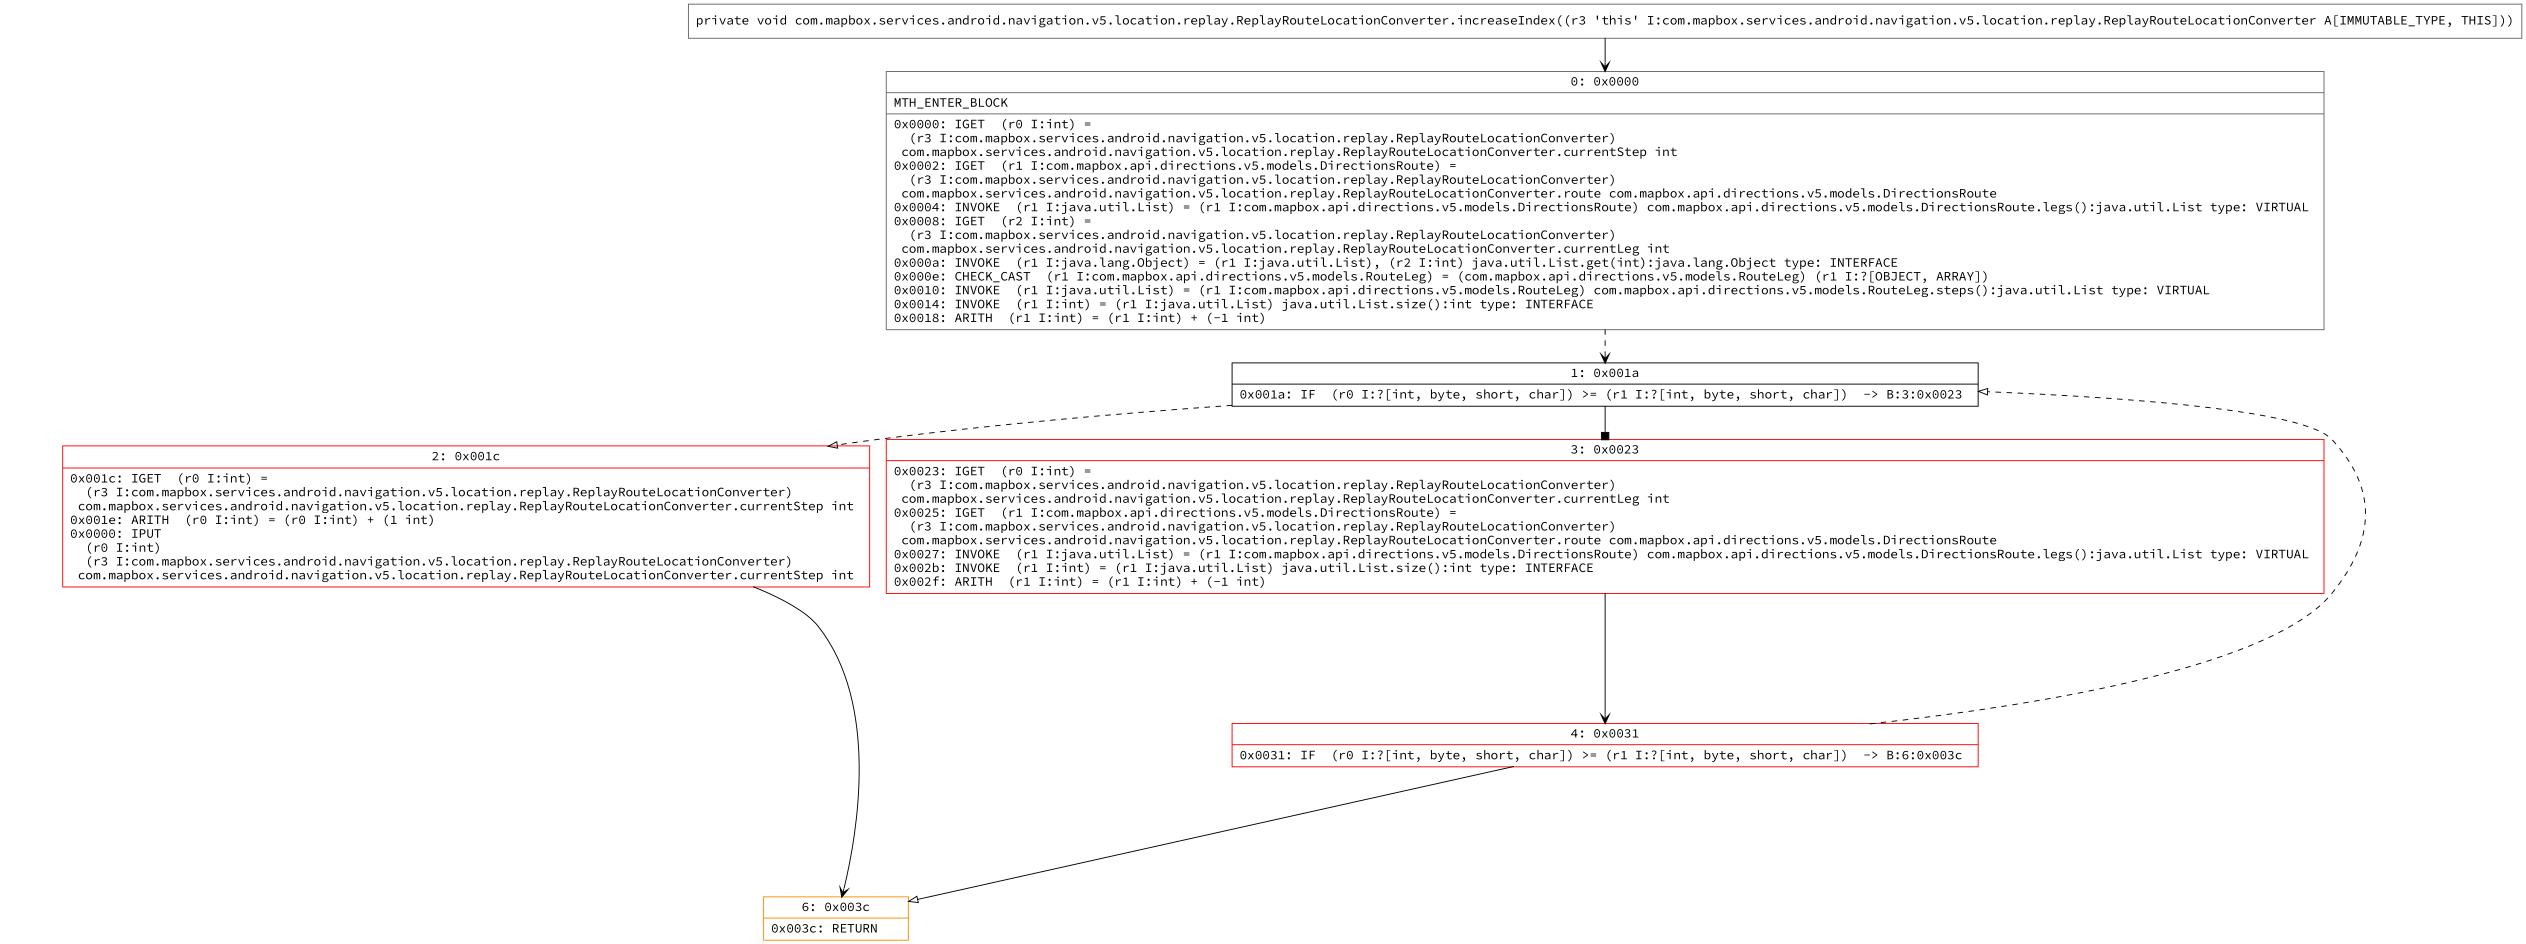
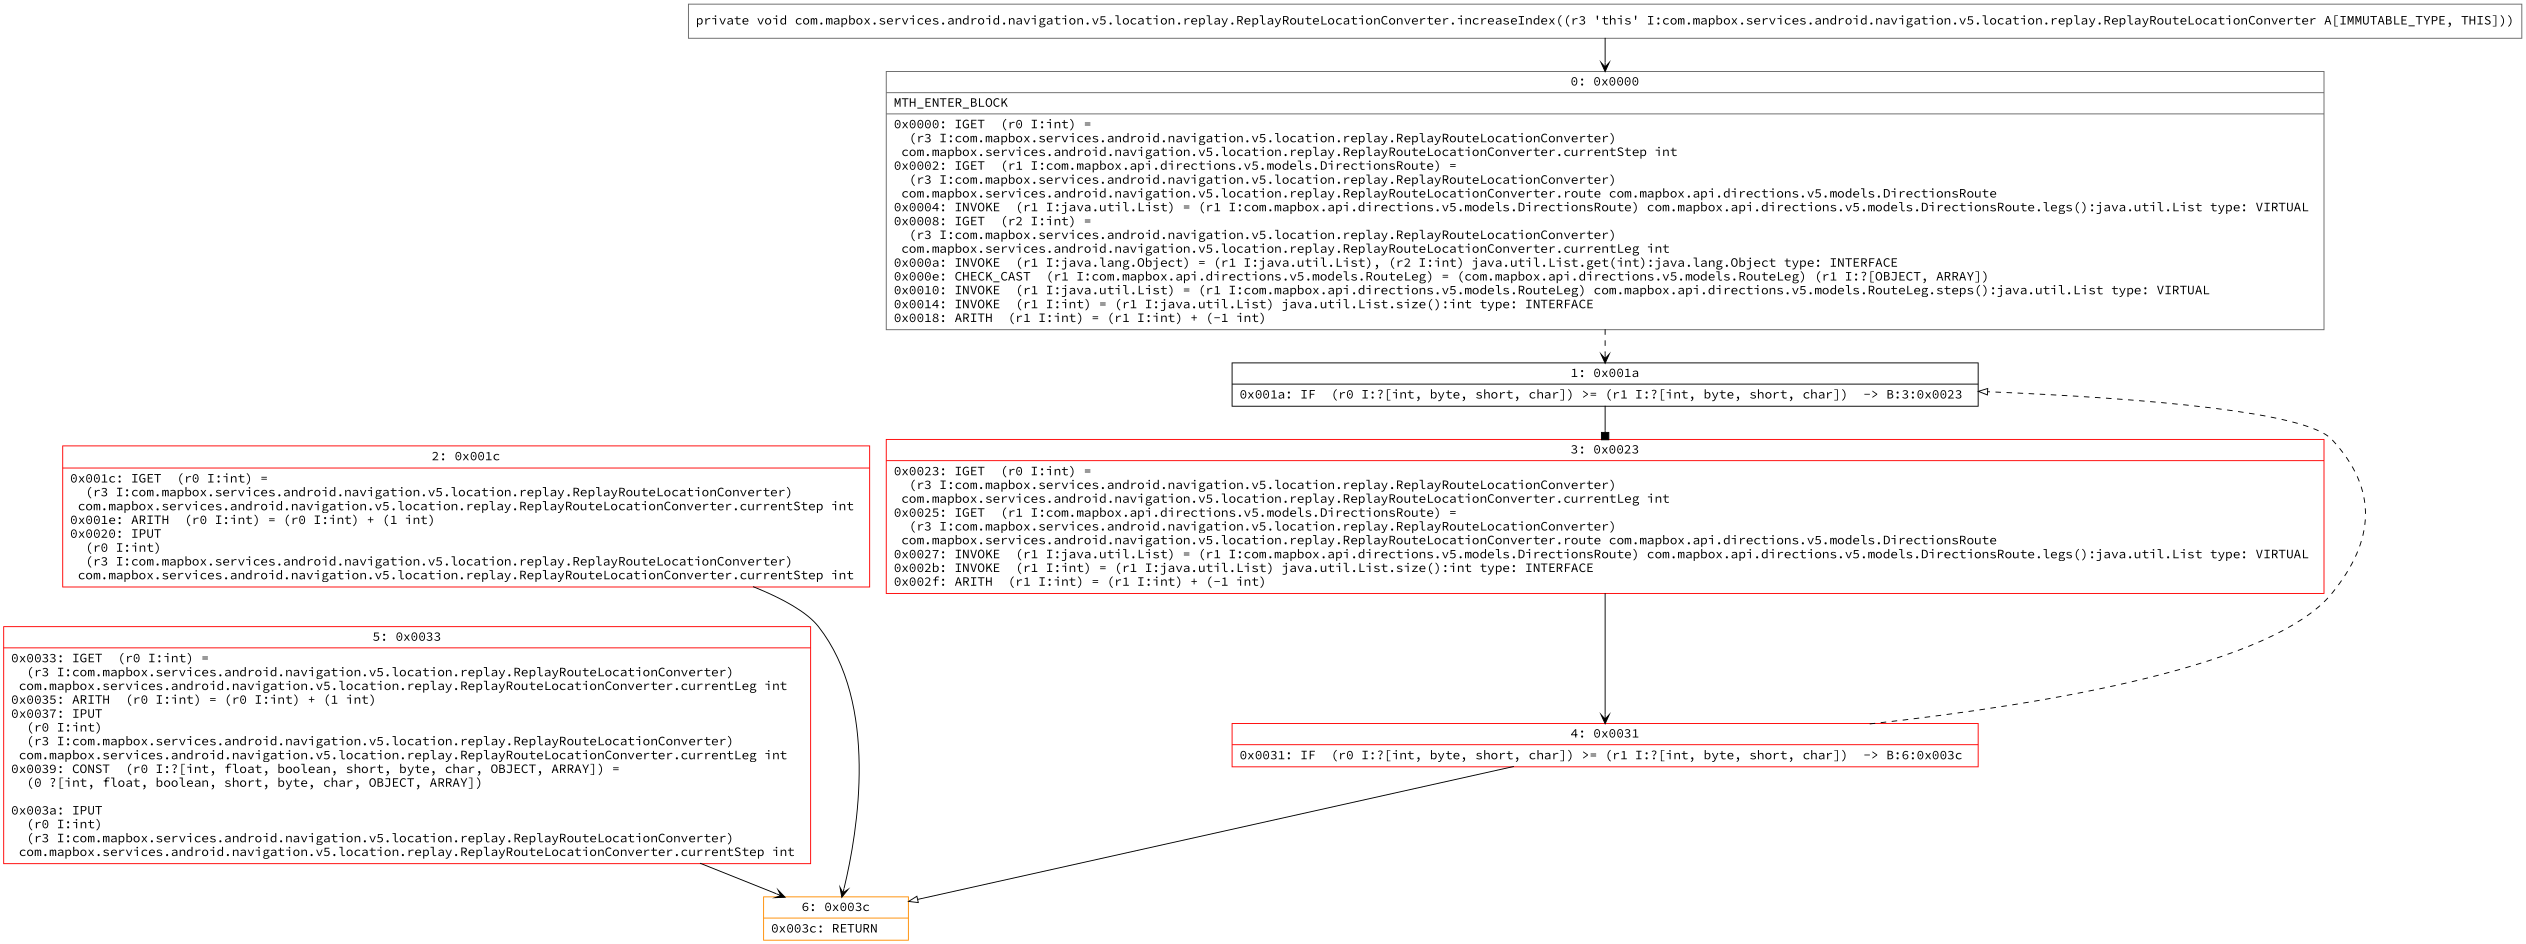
(1034, 422) -> none
(124, 534) -> (124, 534)
none -> (407, 745)
